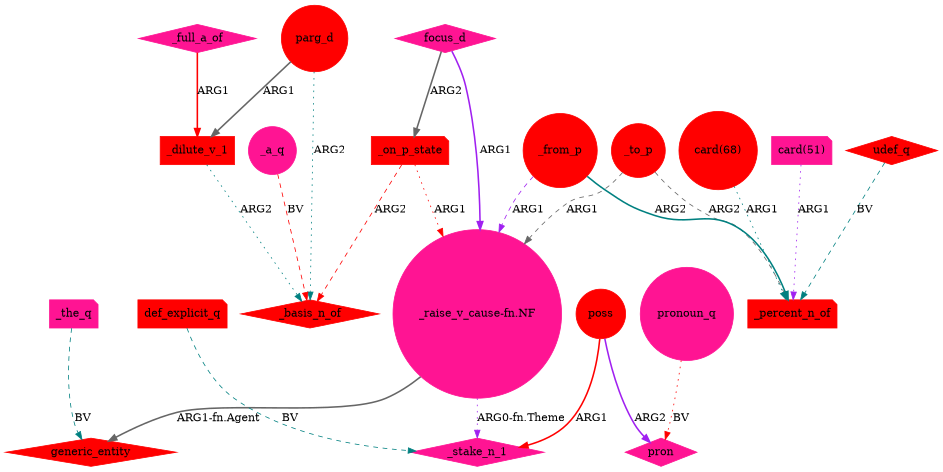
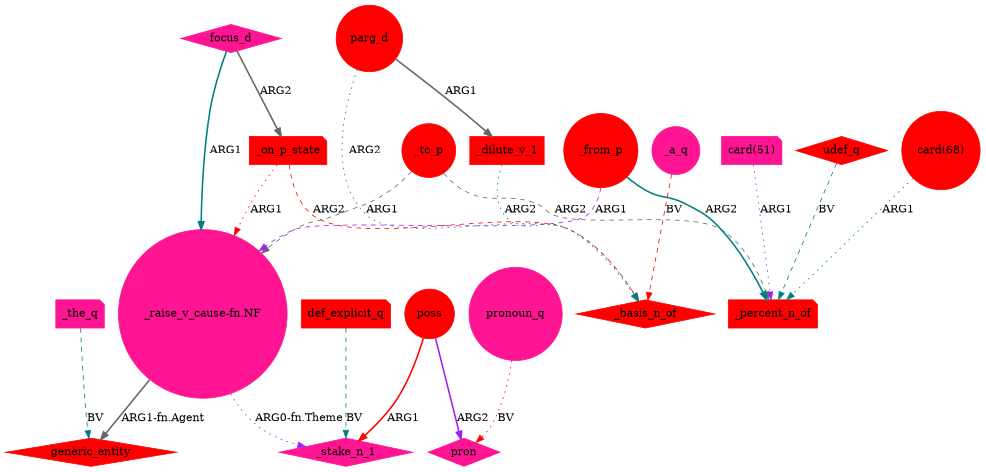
(197, 39) -> none
(474, 135) -> (207, 135)
